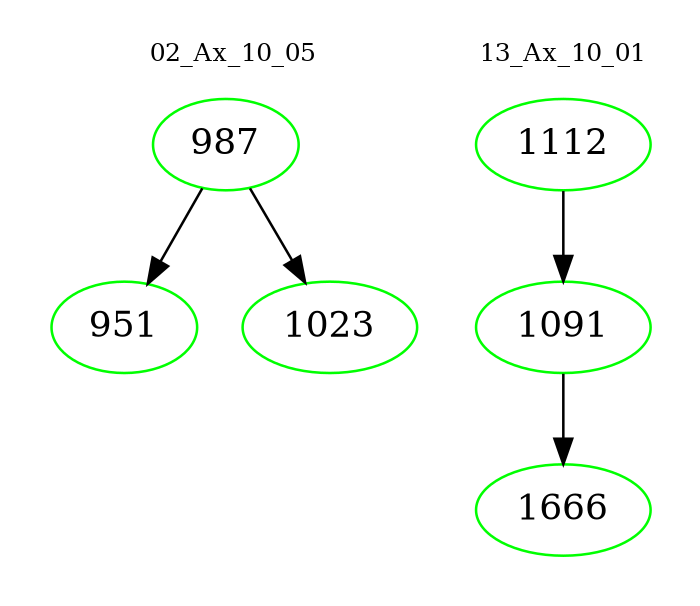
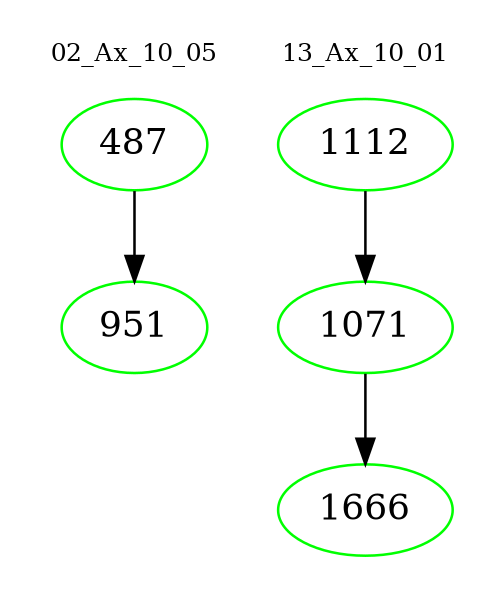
(226, 145) -> (134, 145)
(330, 327) -> none
(563, 327) -> (365, 327)
